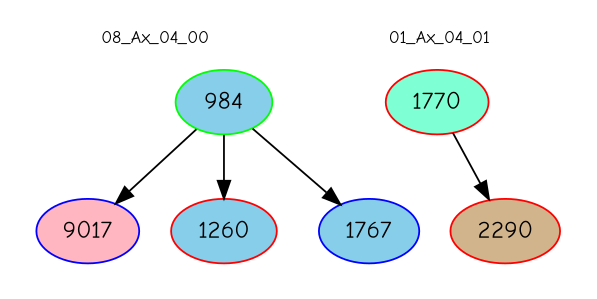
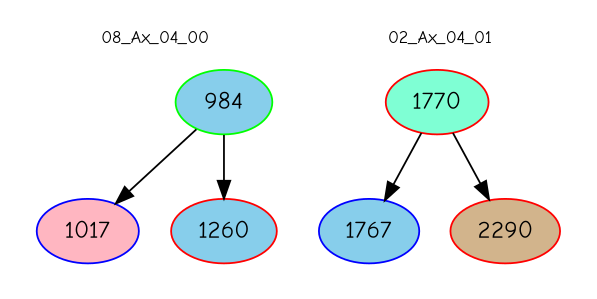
(440, 39) -> (440, 39)
(278, 151) -> (407, 159)
(88, 231) -> (88, 231)
